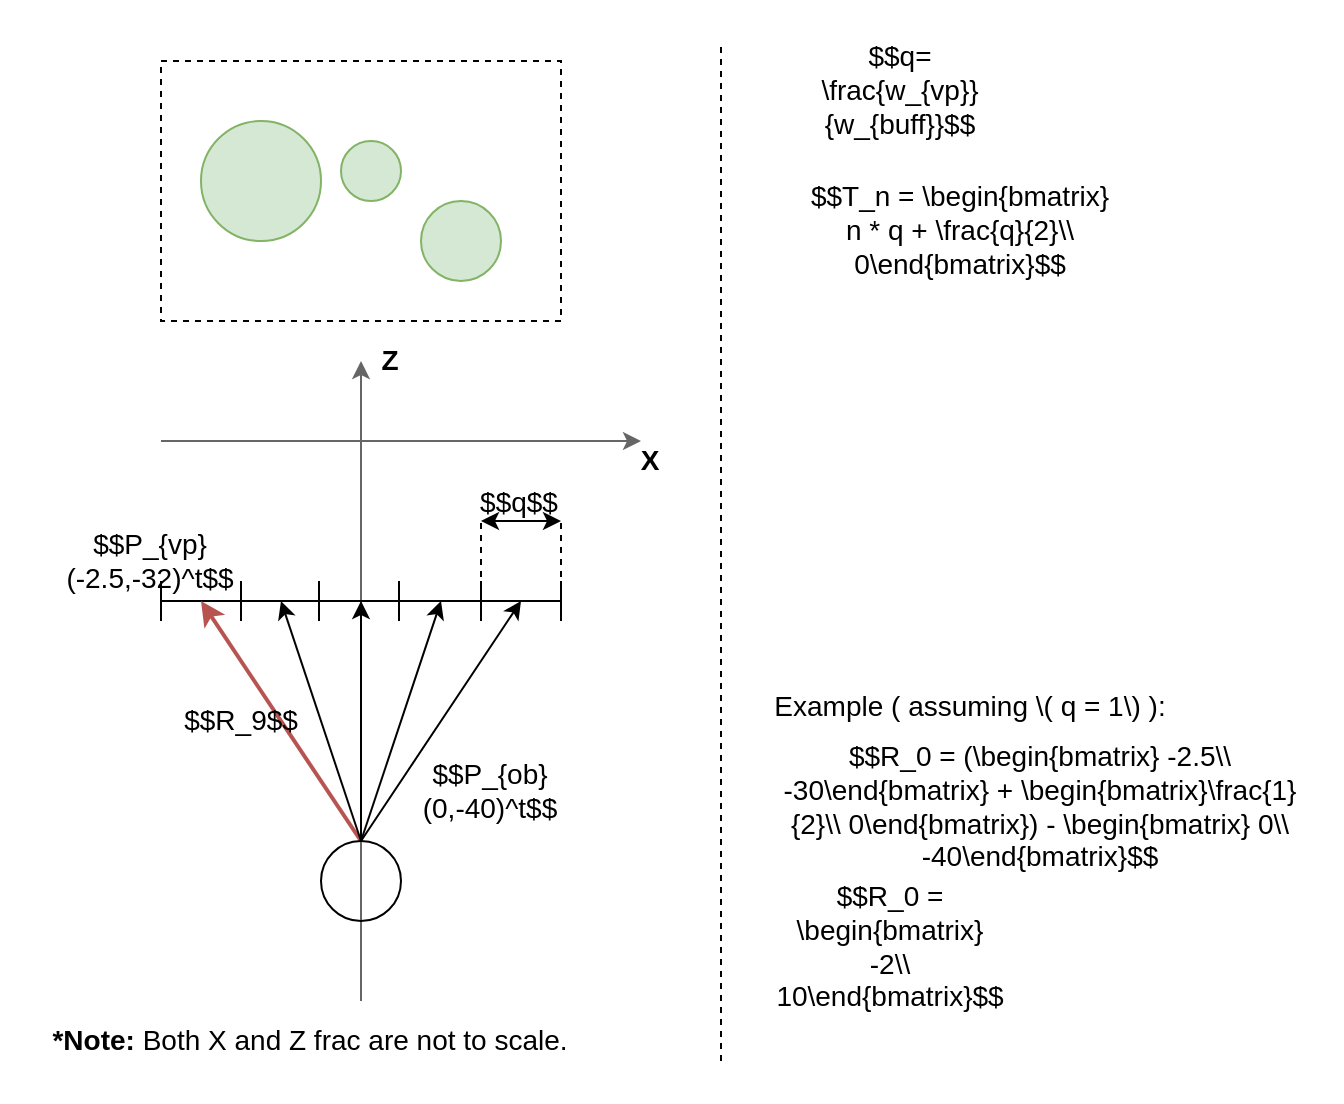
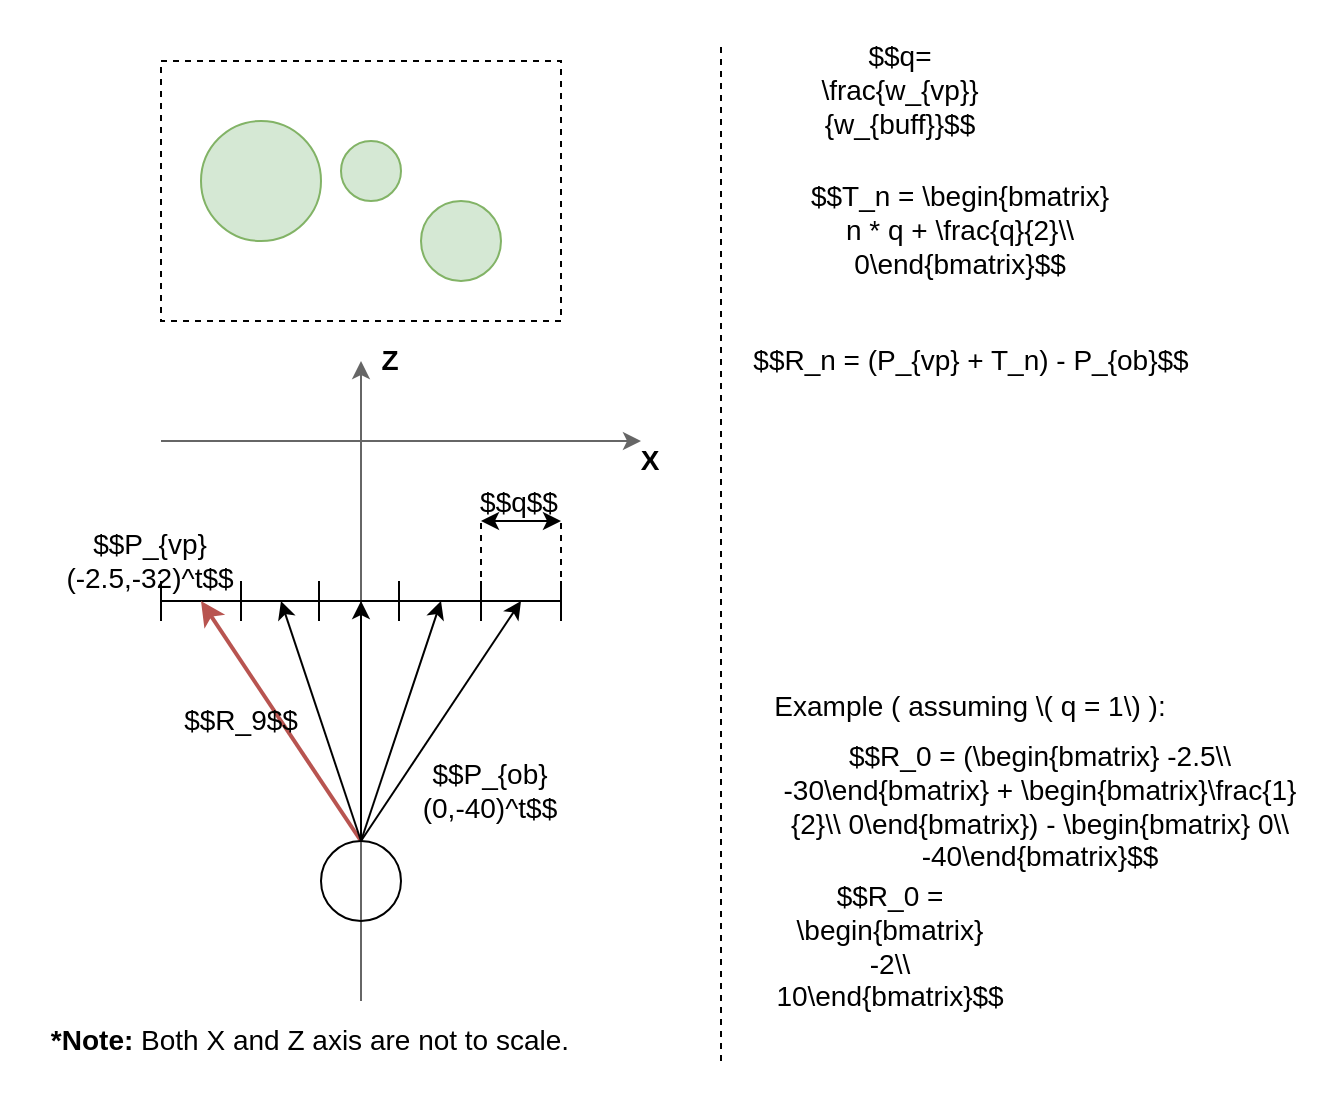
none -> (971, 361)
(311, 1041) -> (311, 1041)
